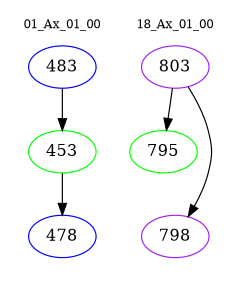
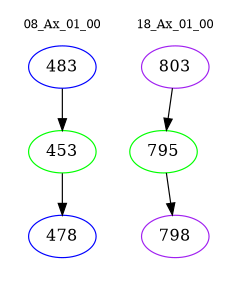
(62, 25) -> (62, 25)
(211, 146) -> (169, 188)
